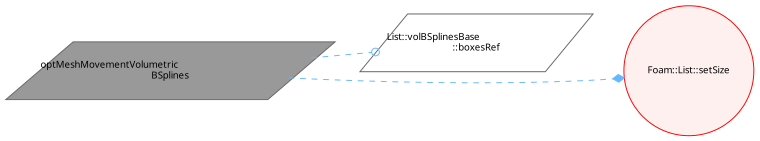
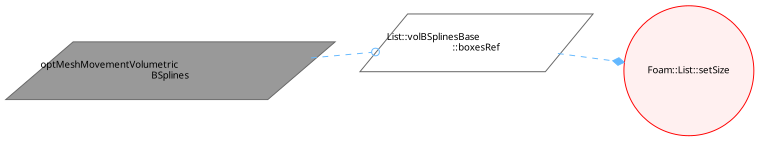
(451, 83) -> (585, 57)
